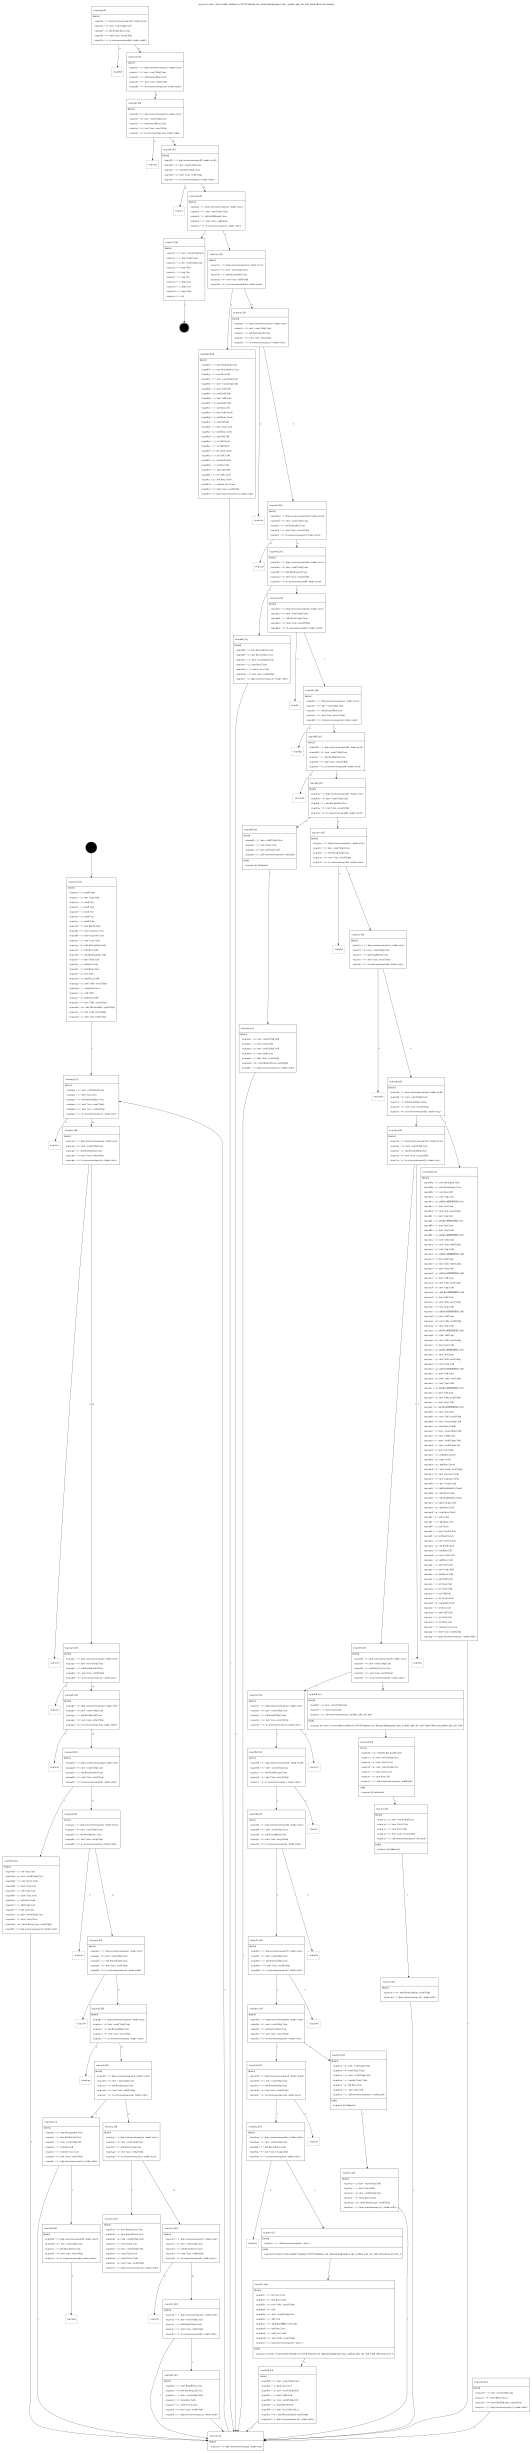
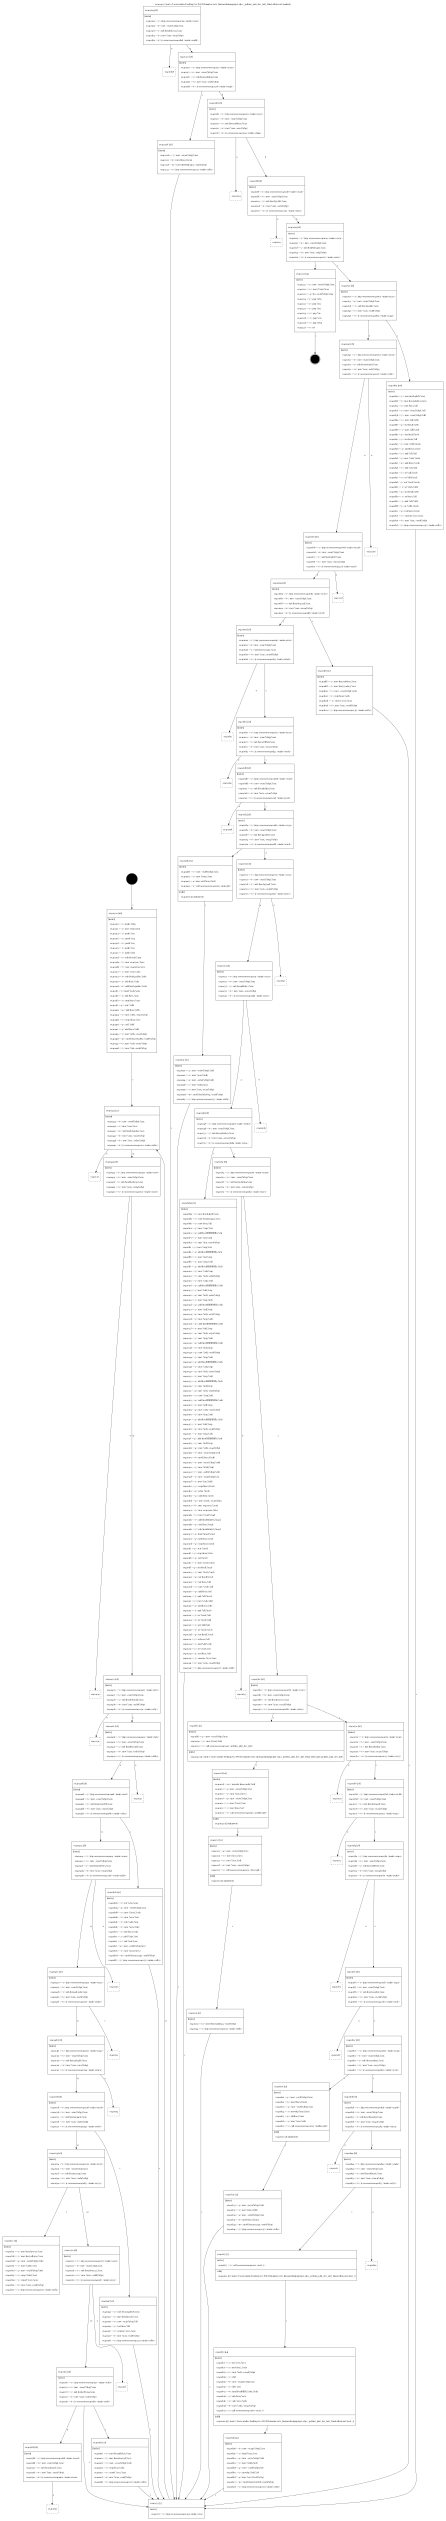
none -> (196, 115)
(71, 2194) -> (69, 2424)
